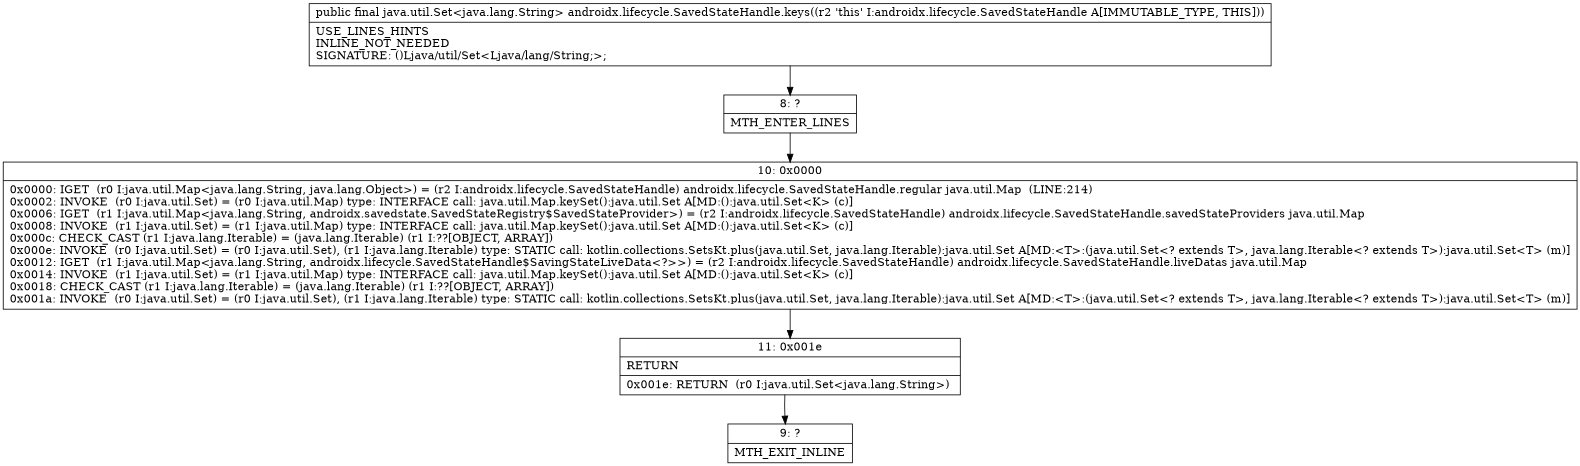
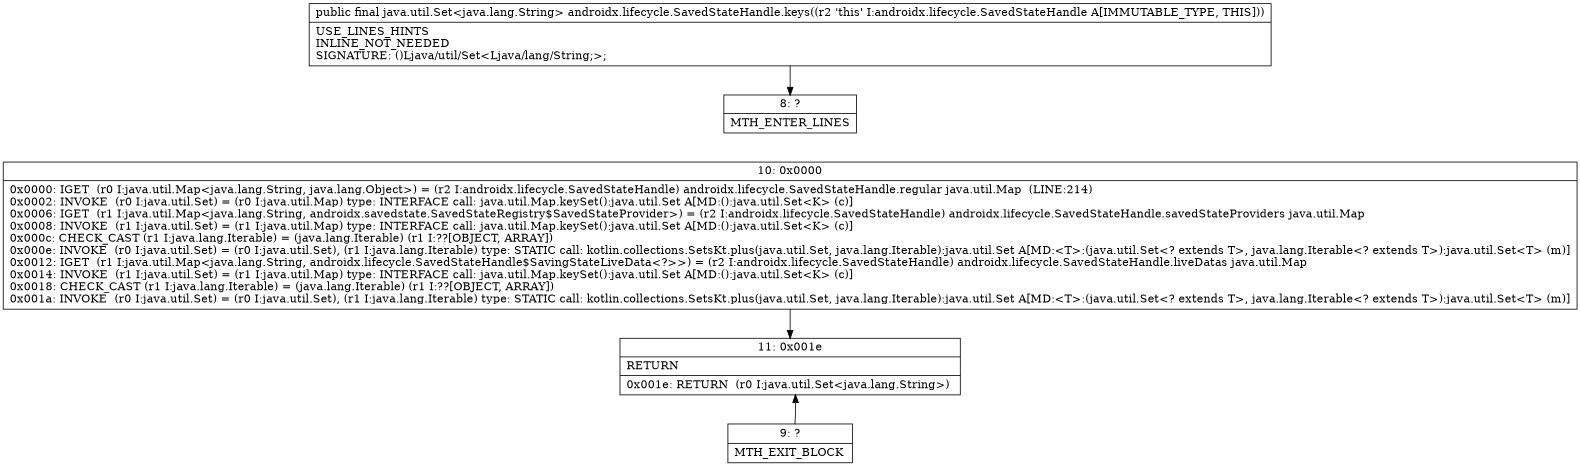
(790, 143) -> none
(785, 405) -> (795, 413)
(790, 453) -> (789, 453)
